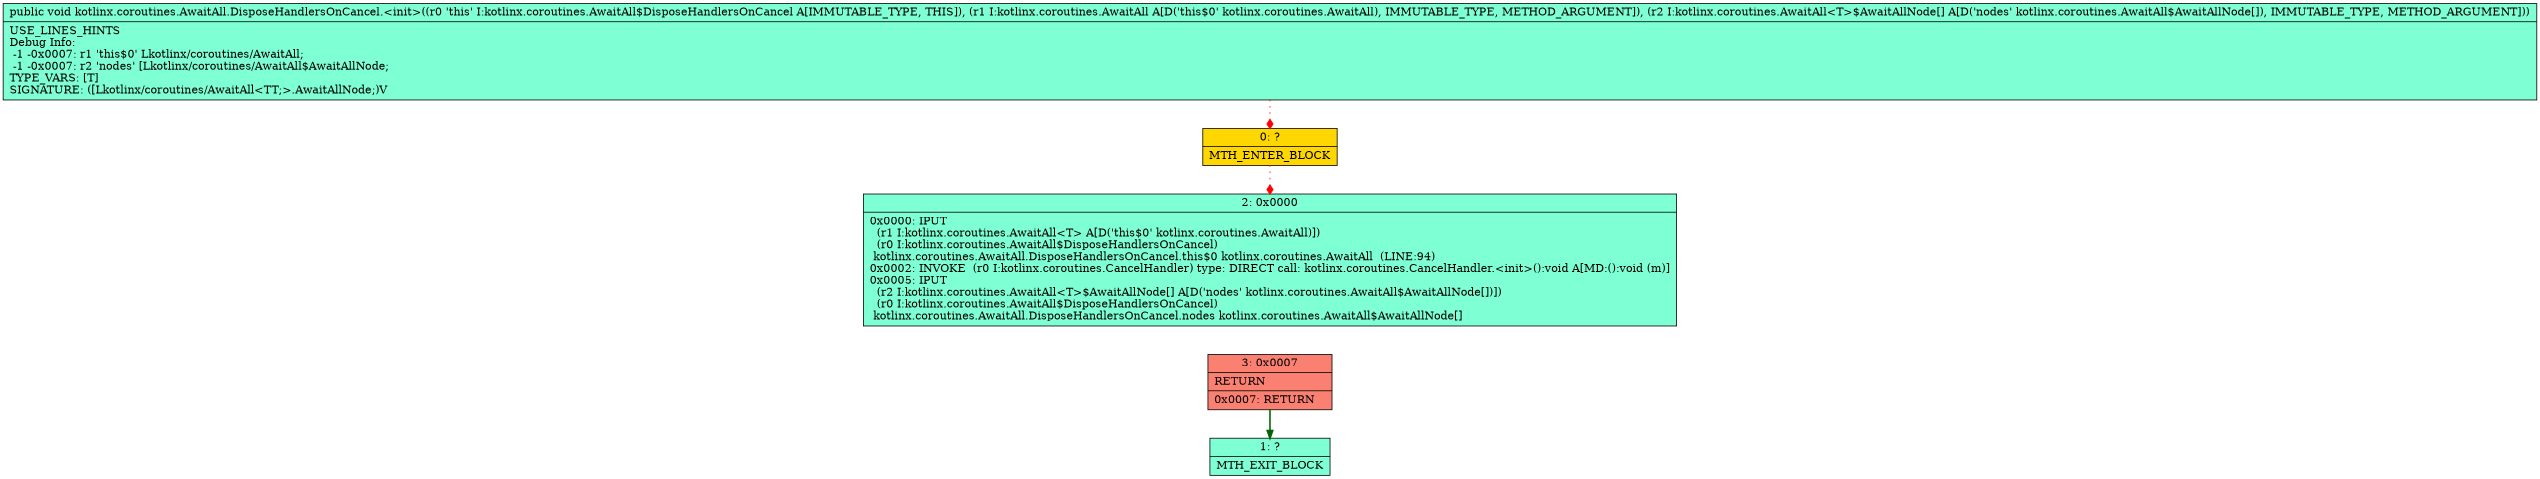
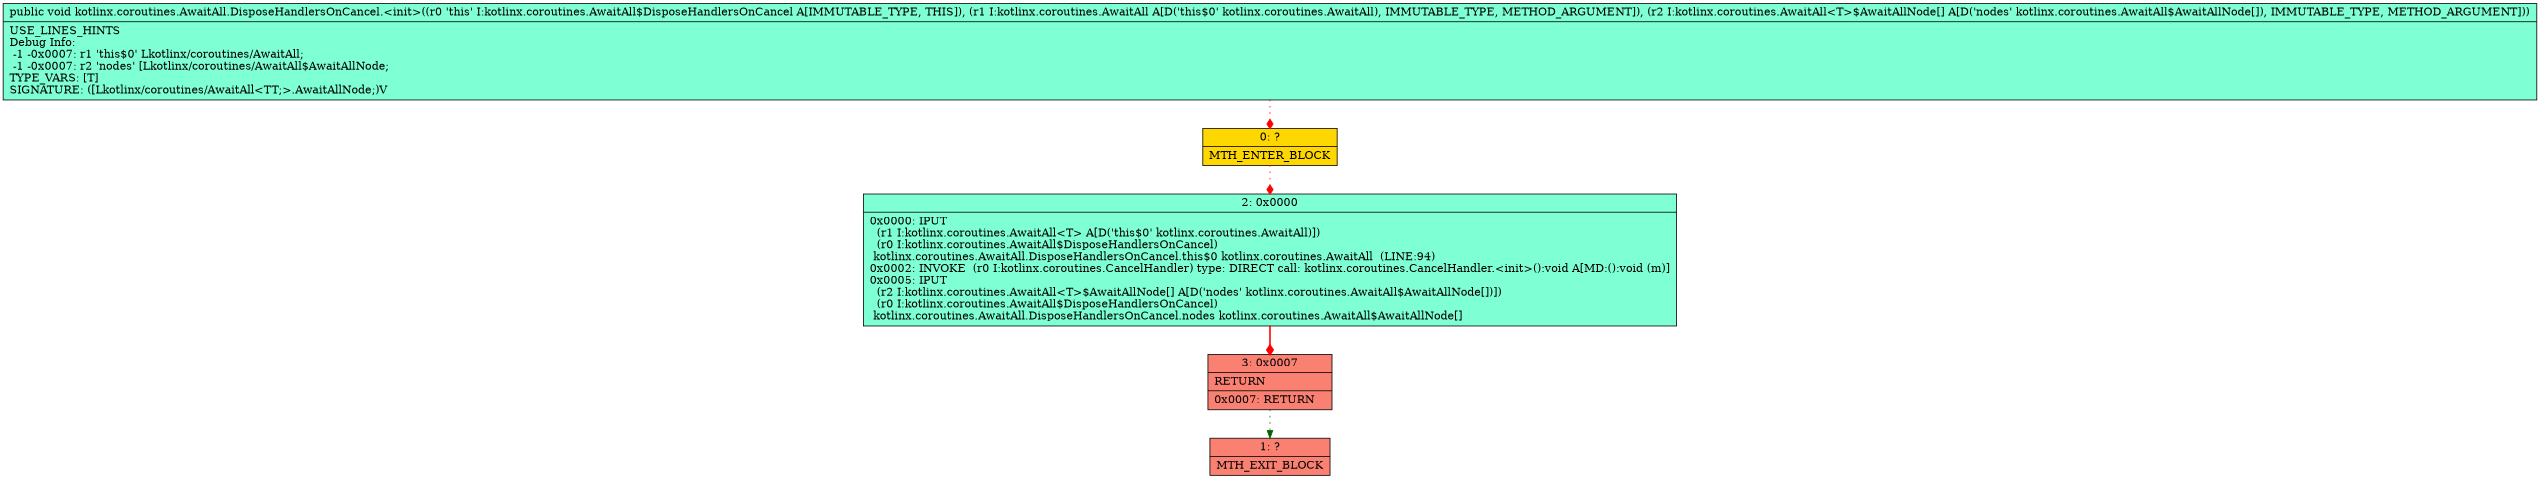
none -> (1270, 335)
(1270, 420) -> (1270, 420)
(1270, 457) -> (1270, 457)
